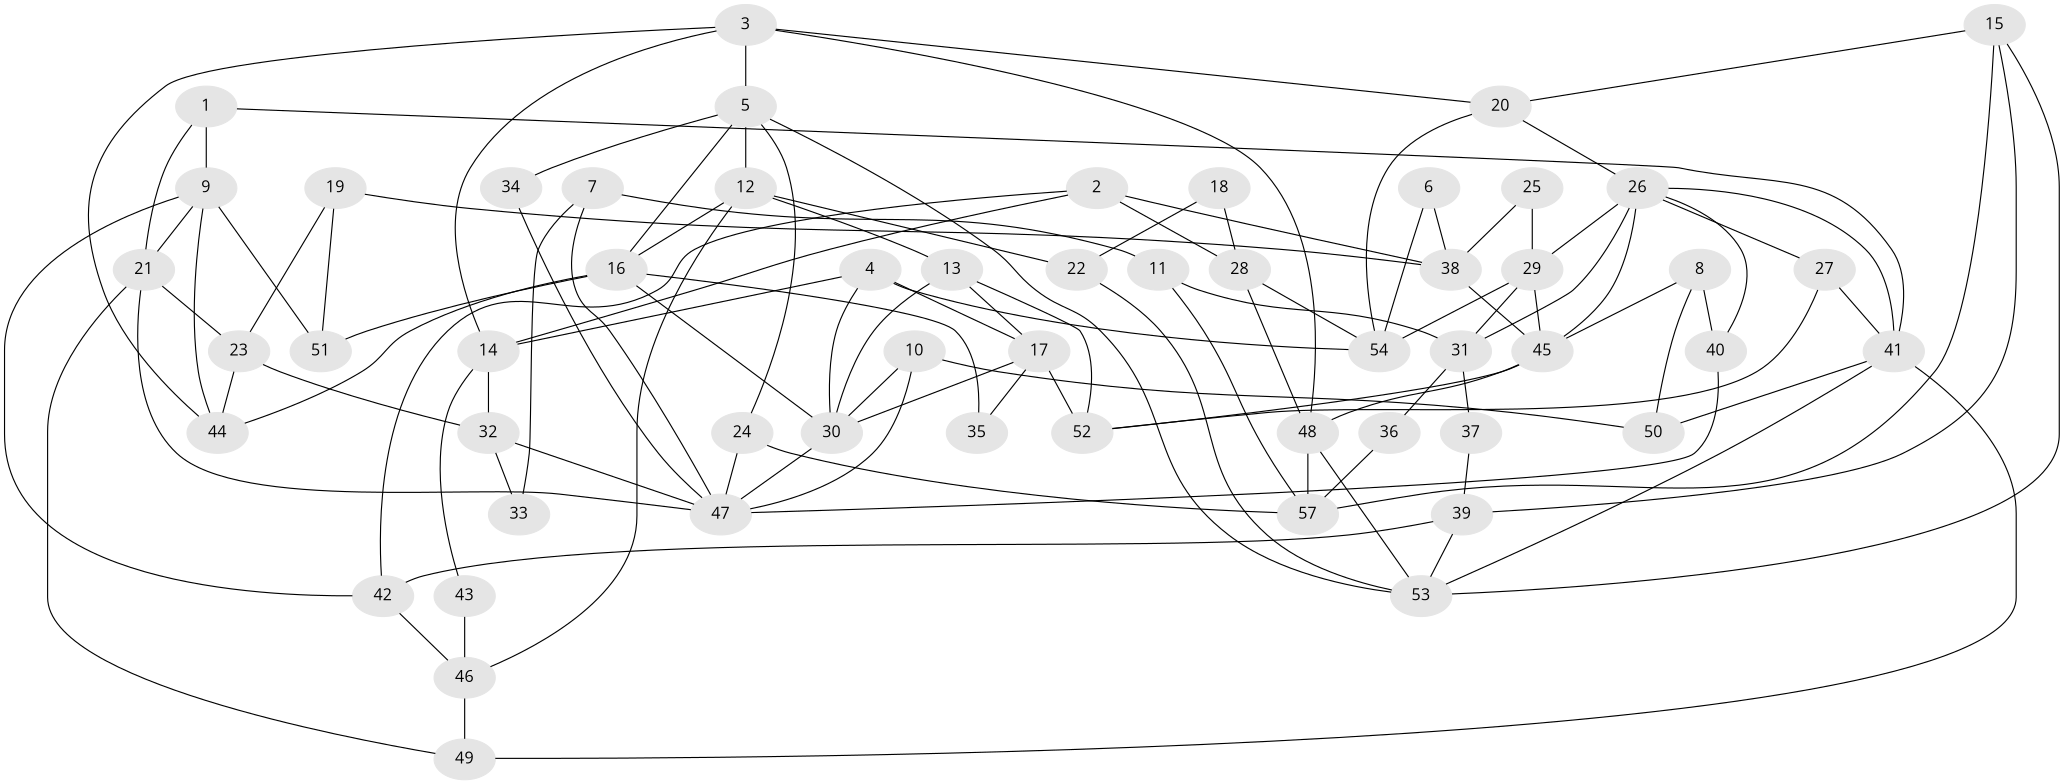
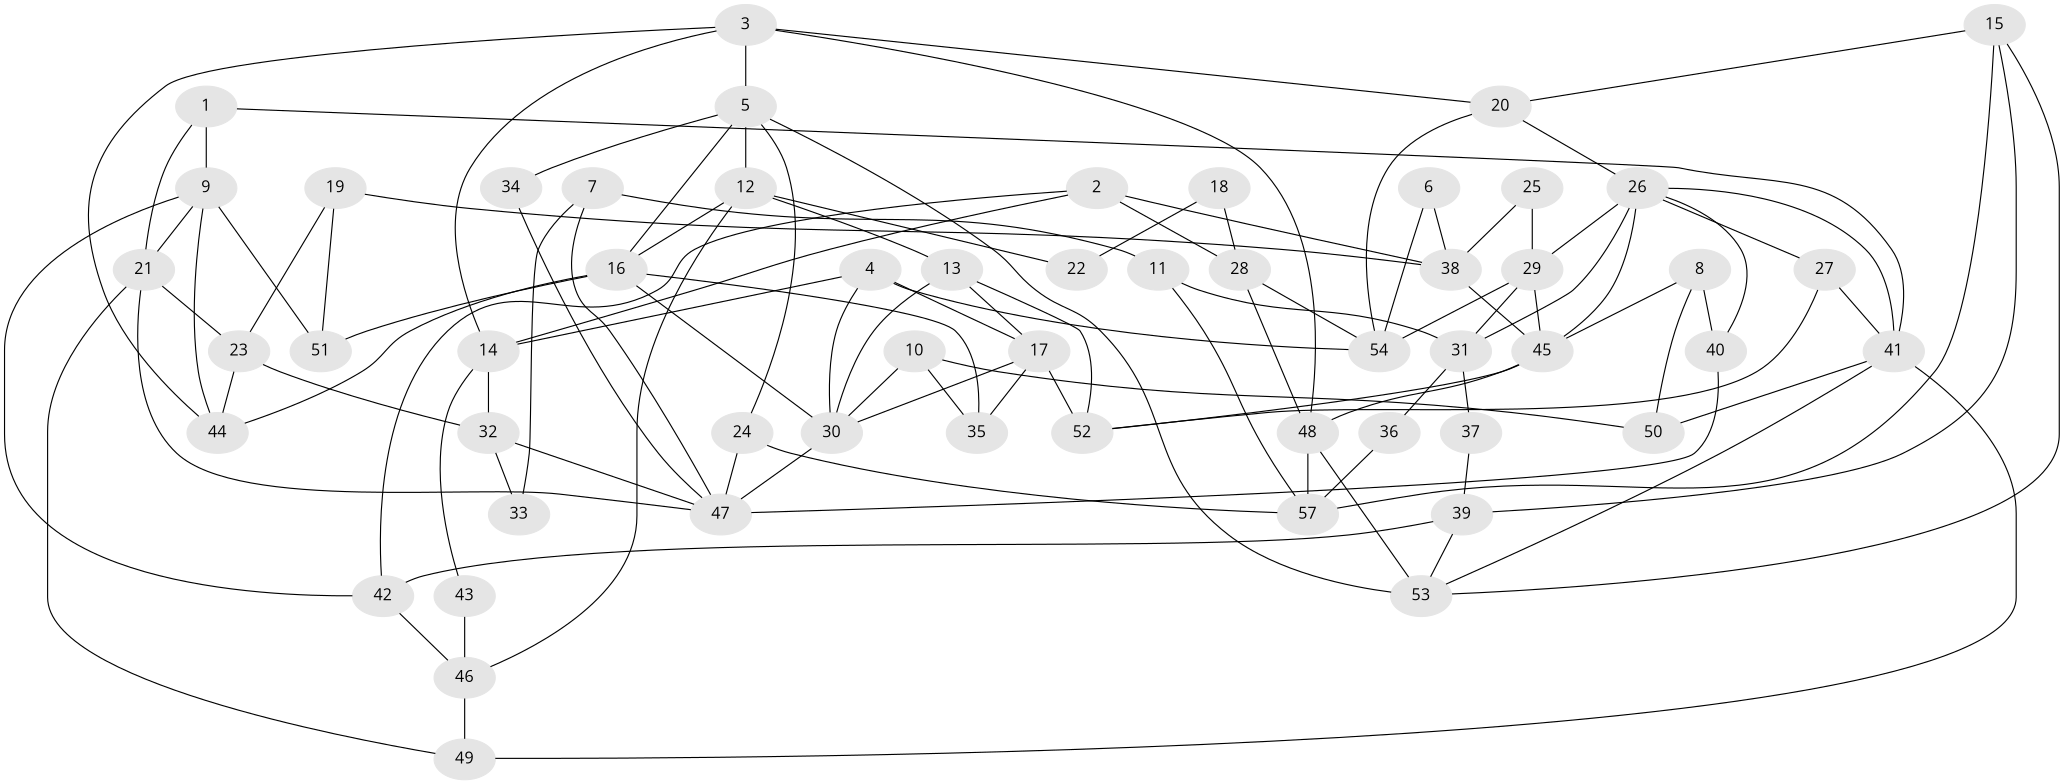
(864, 460) -> (948, 396)
(1219, 464) -> none
